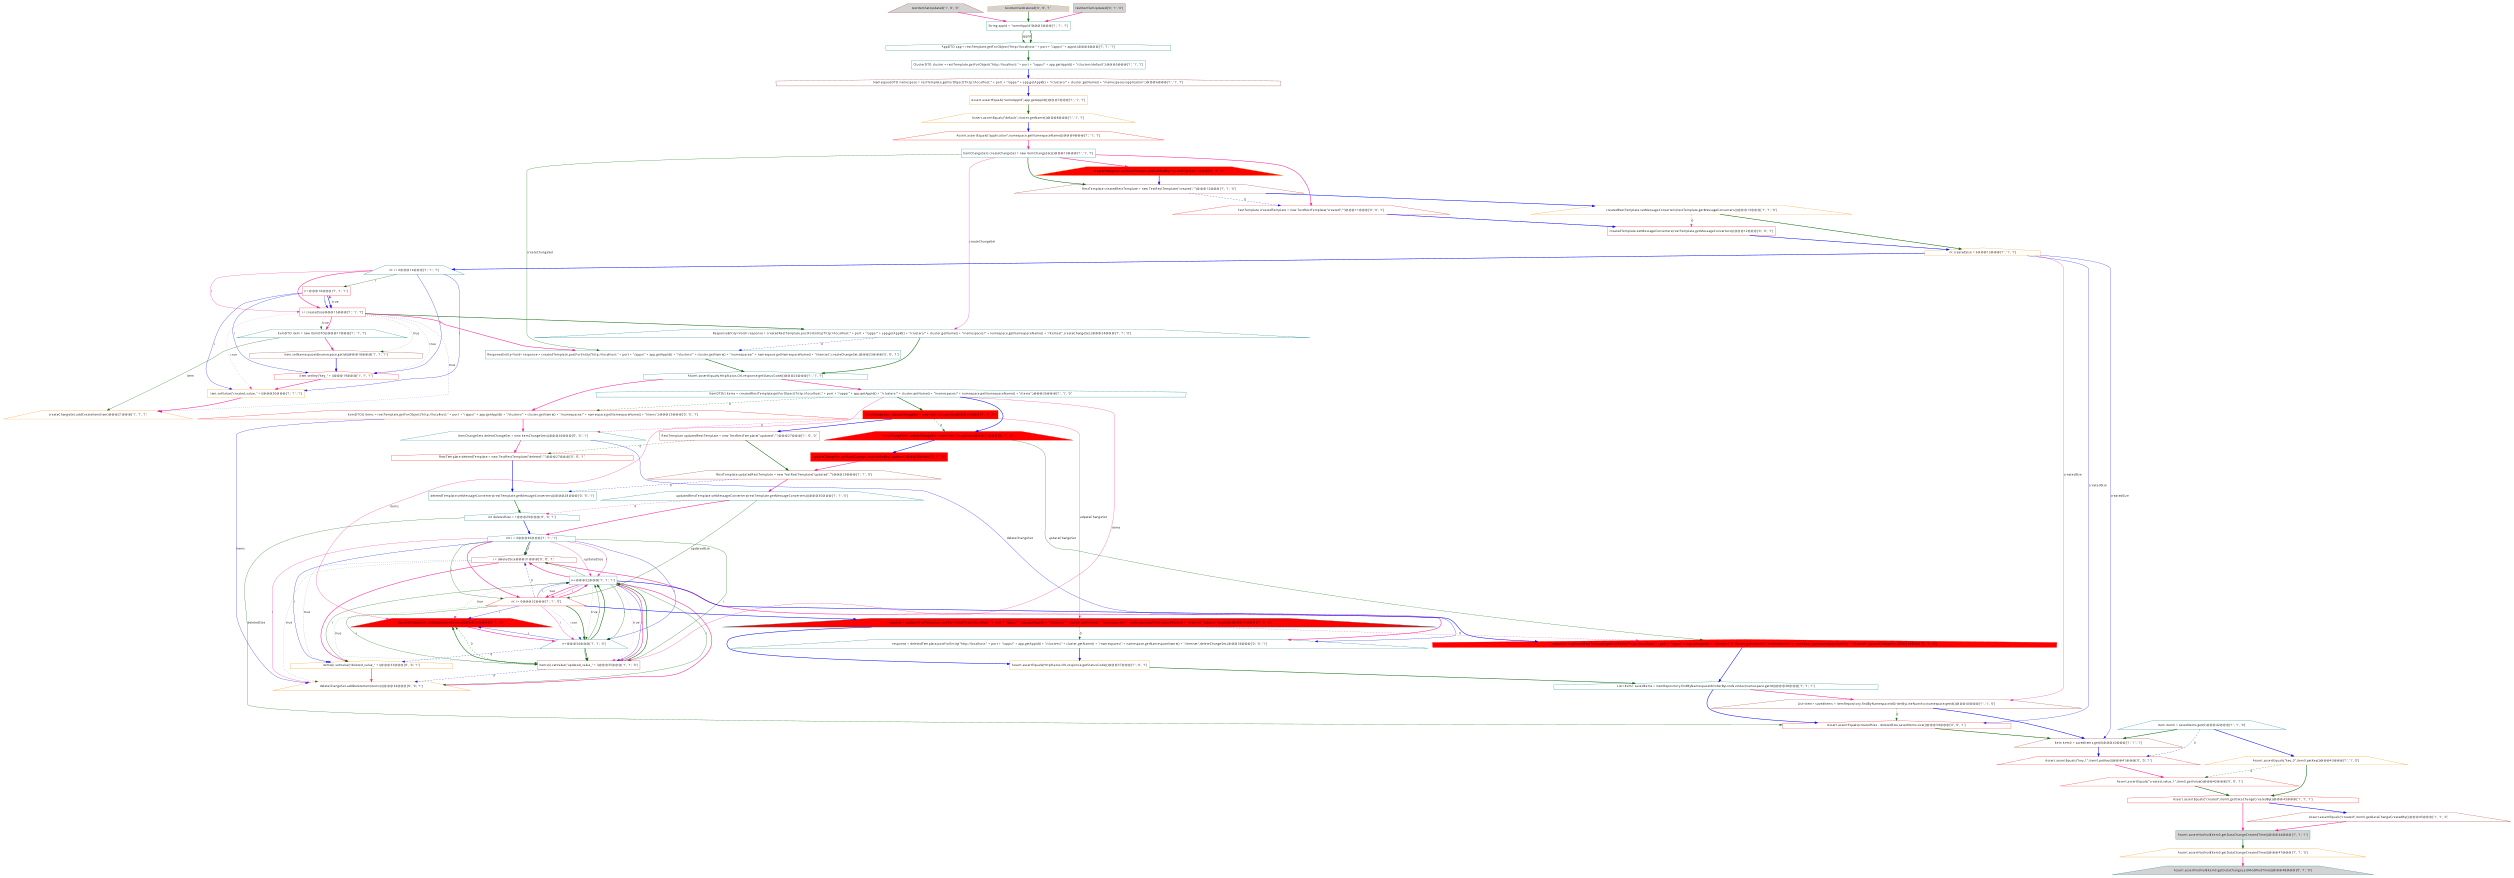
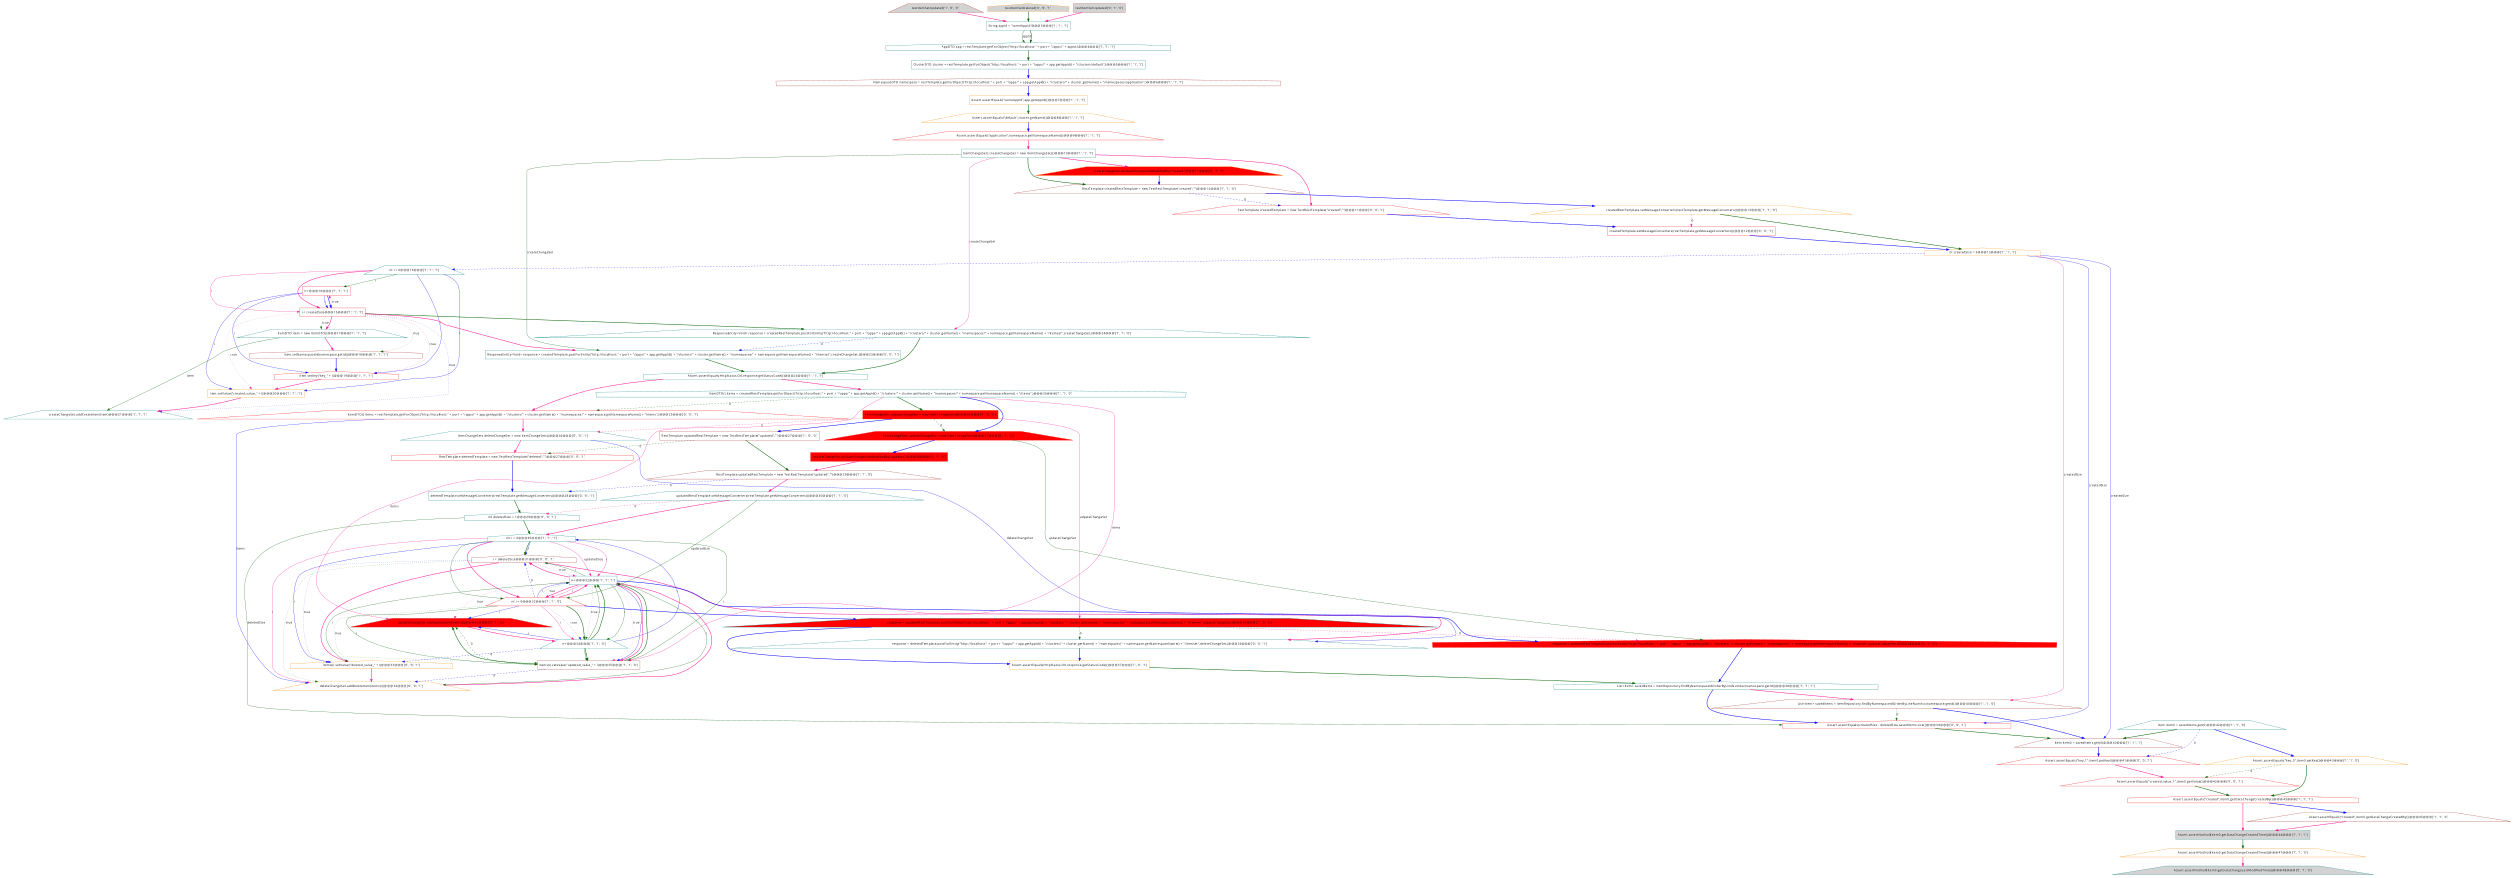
(1190, 261) -> (1190, 261)
(98, 415) -> (98, 415)
(526, 526) -> (526, 526)
none -> (553, 570)
(667, 581) -> (673, 579)
